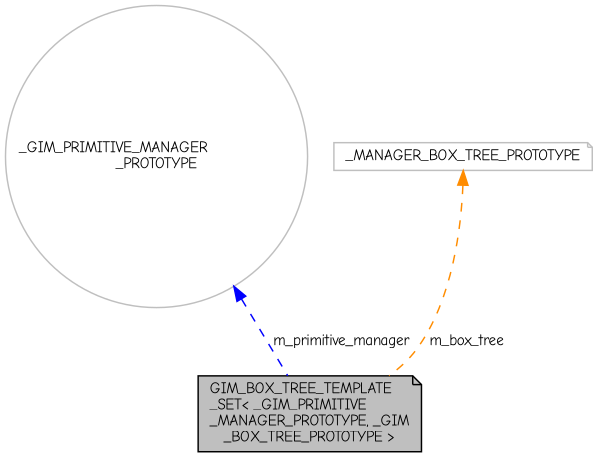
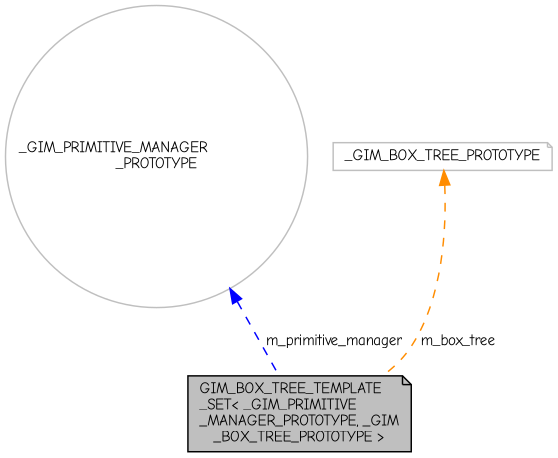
(463, 157) -> (443, 157)
